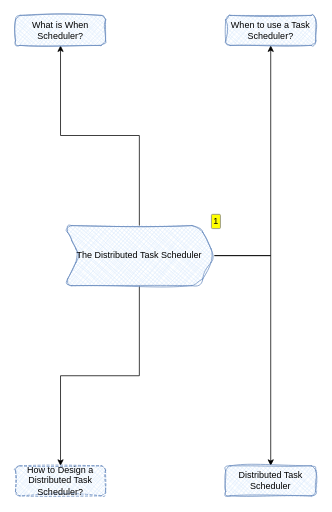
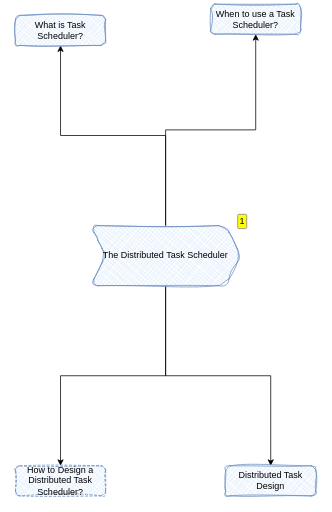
(60, 30) -> (60, 30)
(270, 30) -> (255, 19)
(139, 255) -> (165, 255)
(270, 480) -> (270, 480)
